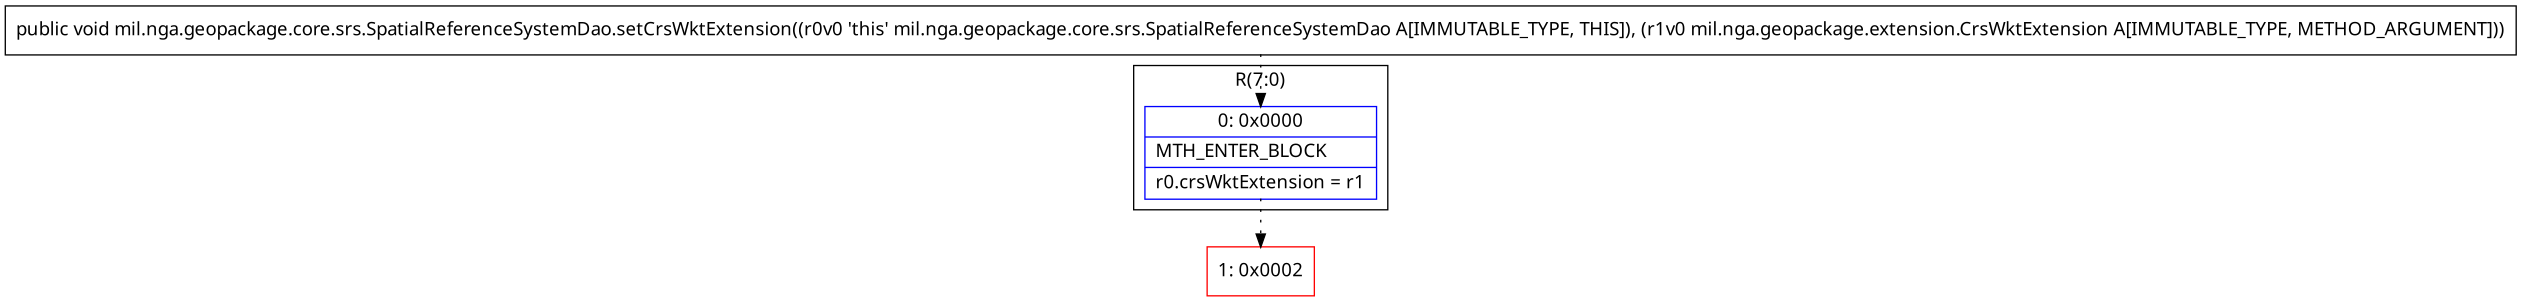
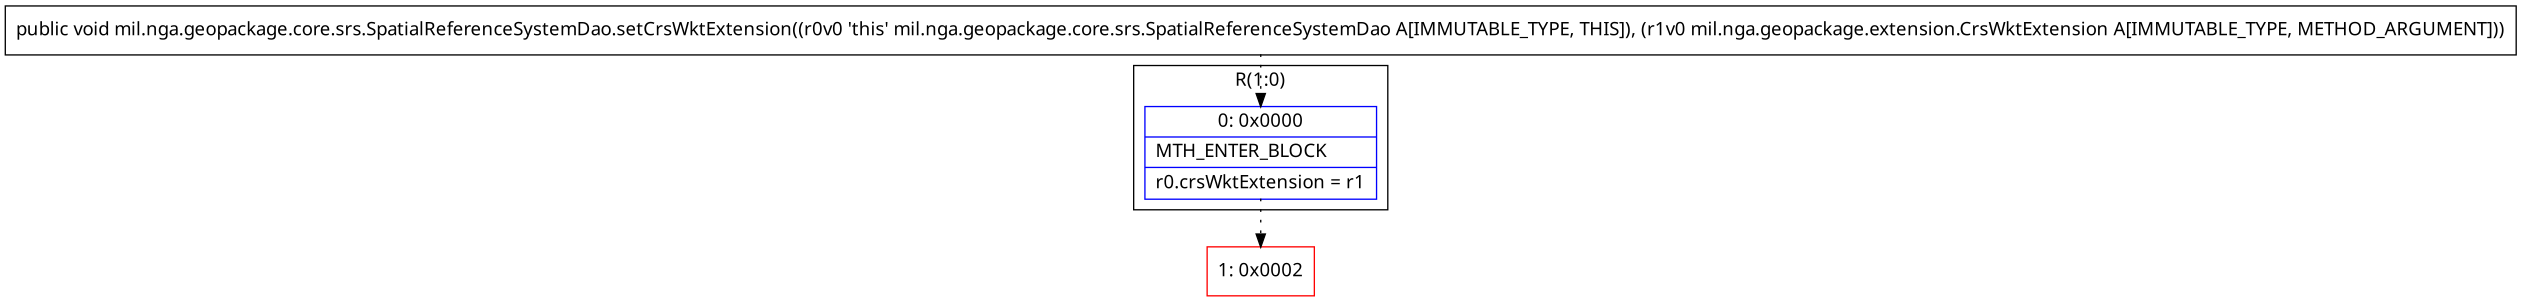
(1261, 81) -> (1261, 81)
